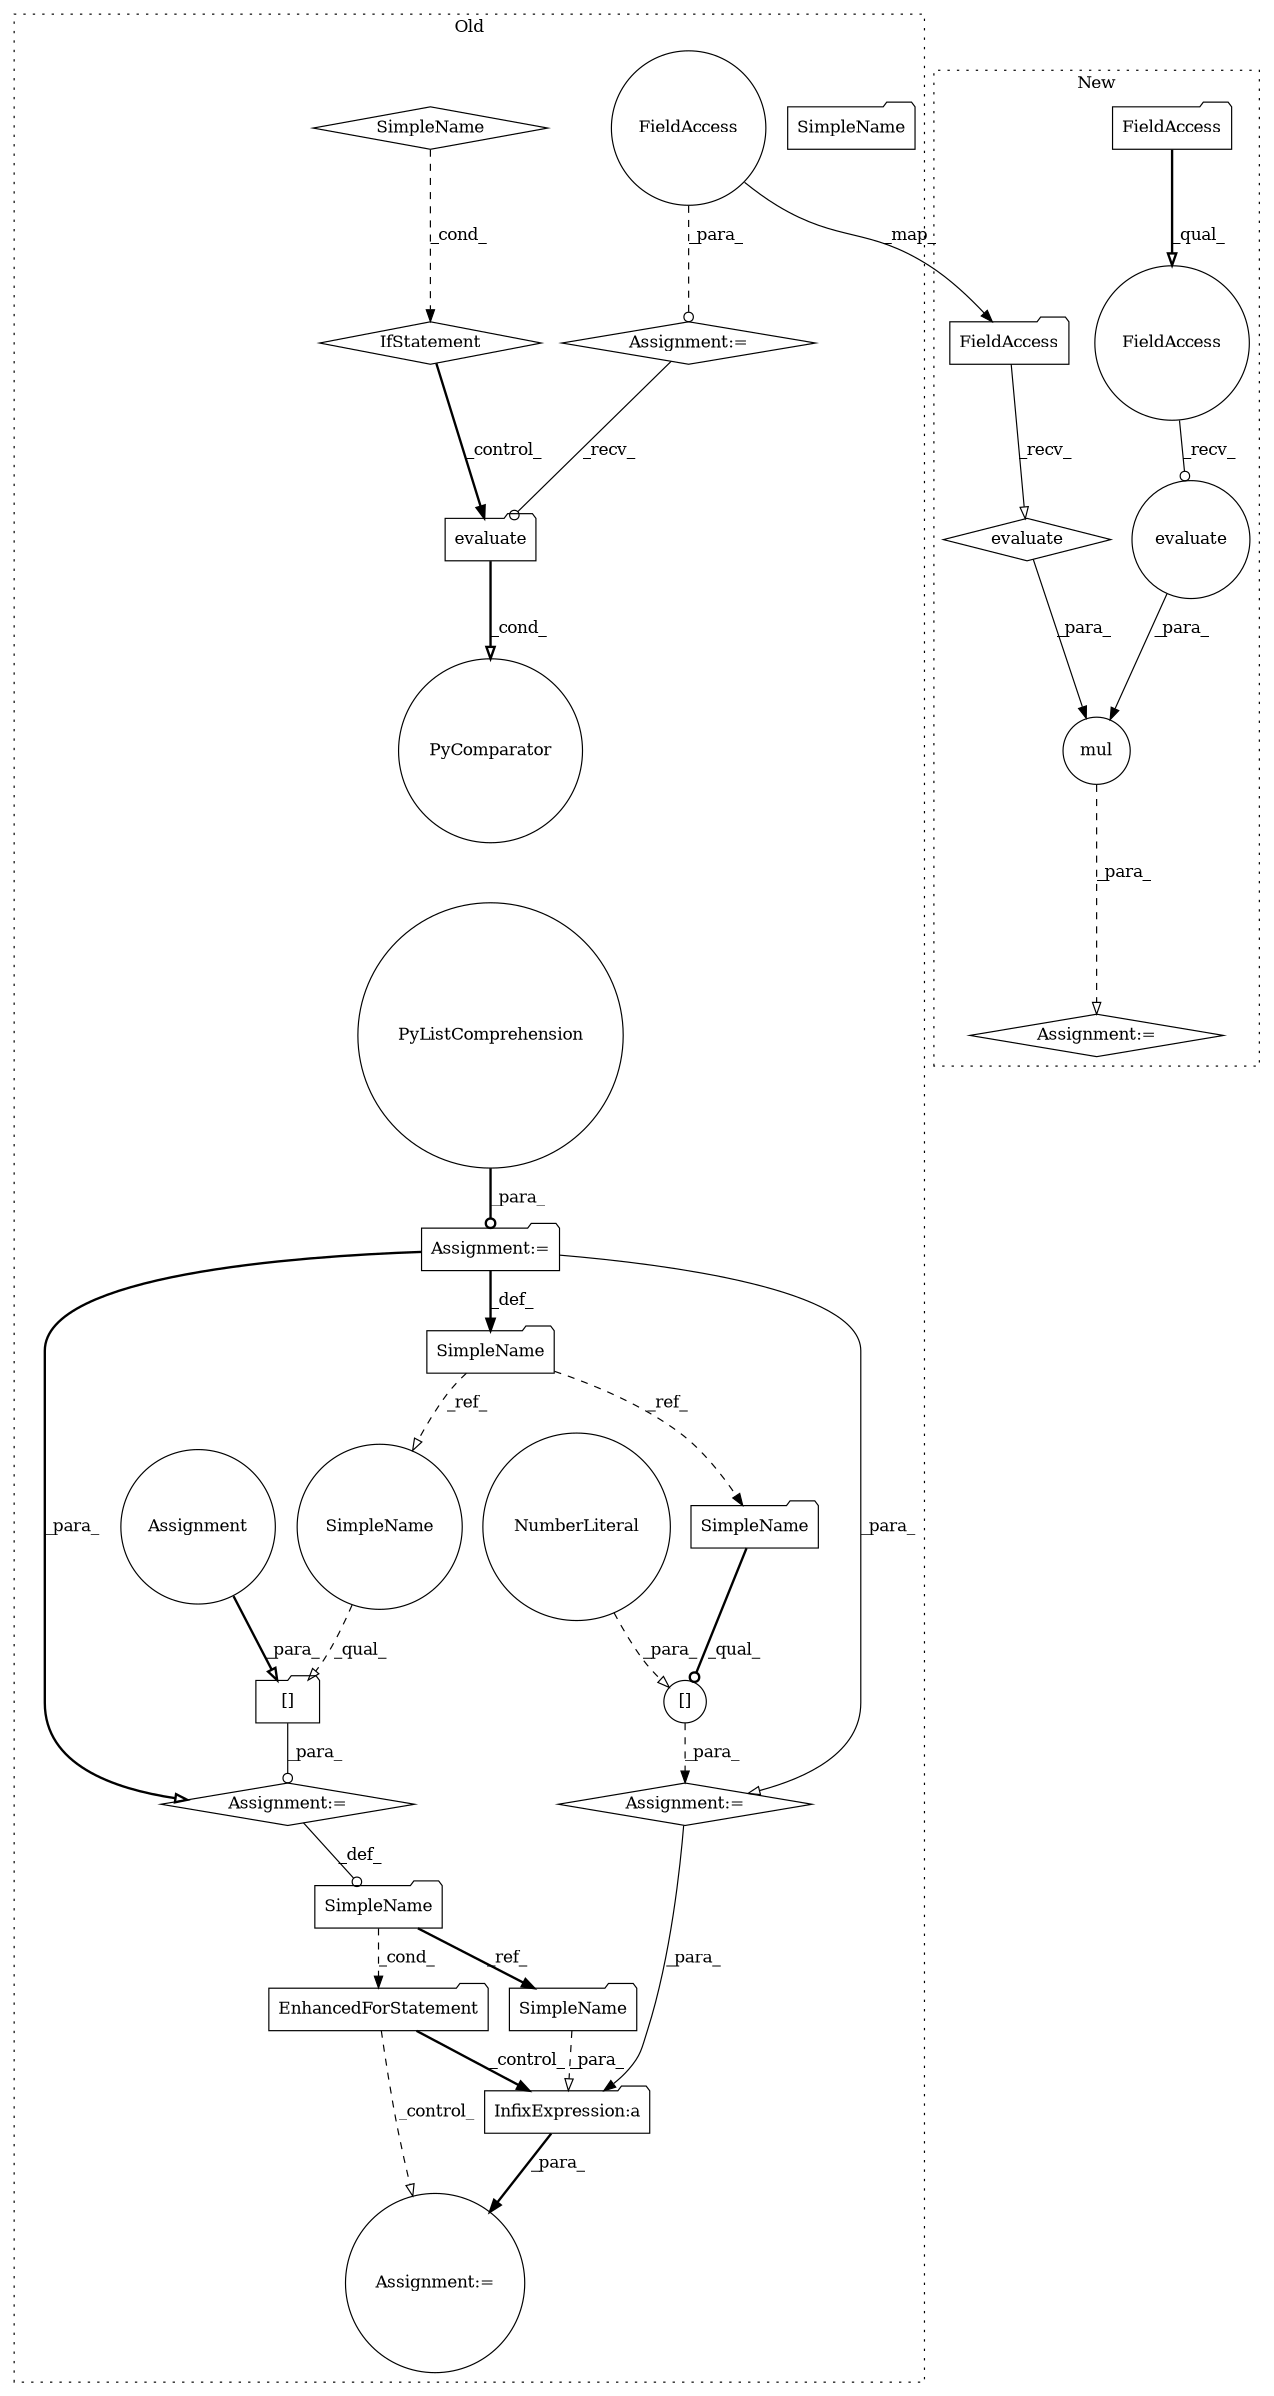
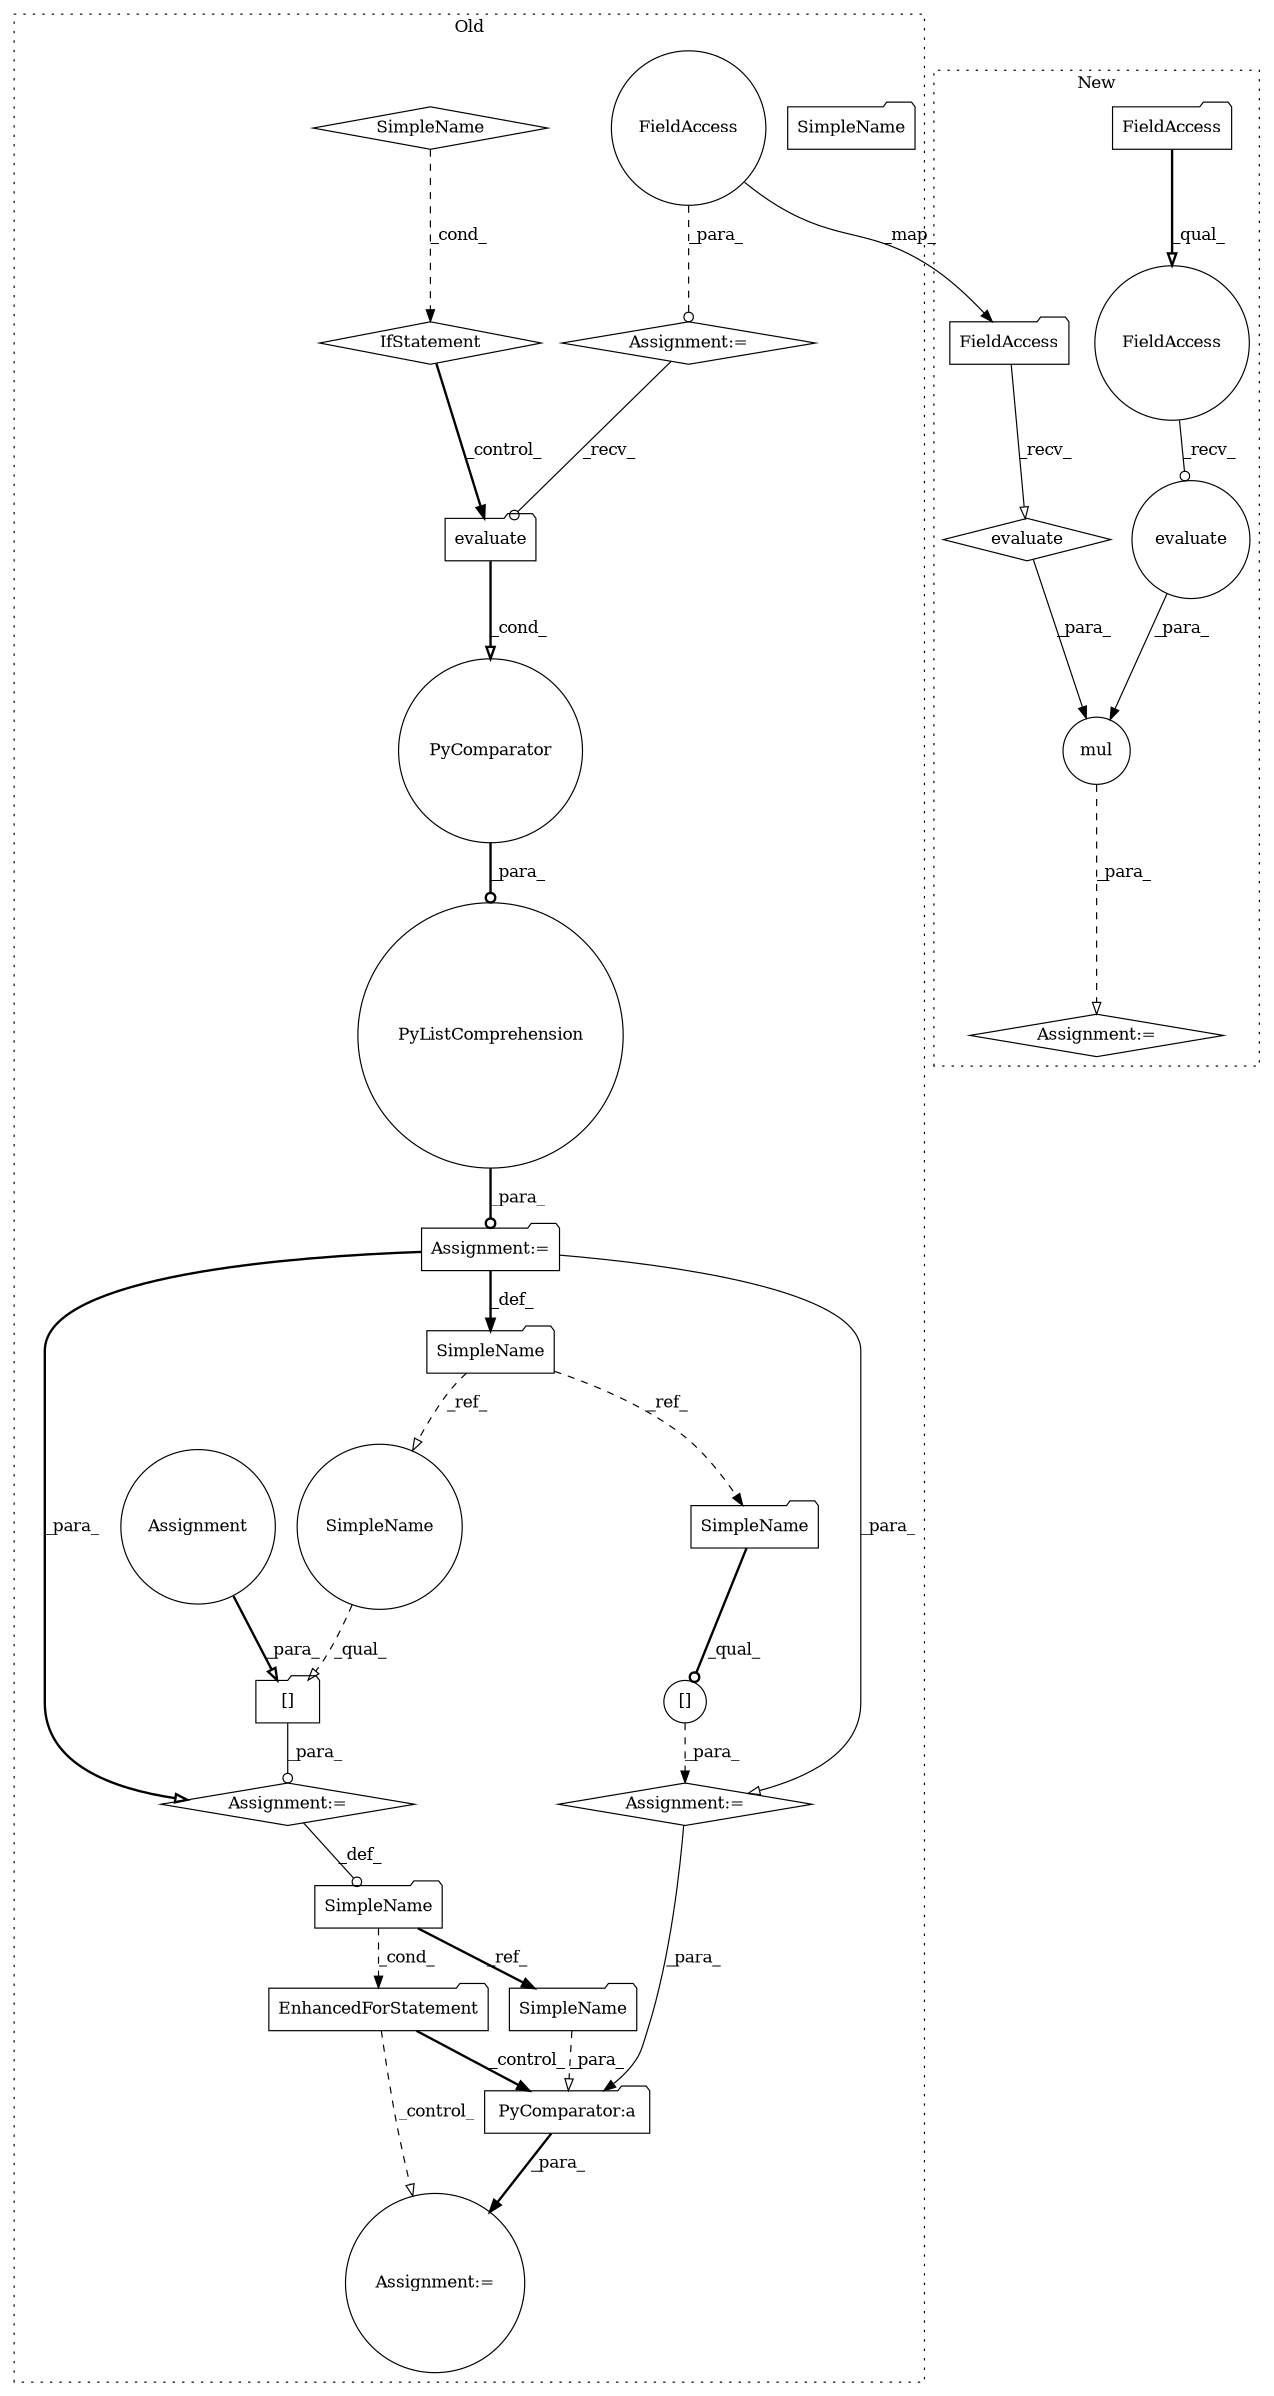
none -> (491, 868)
(577, 1527) -> none
(567, 2112) -> (567, 2112)
